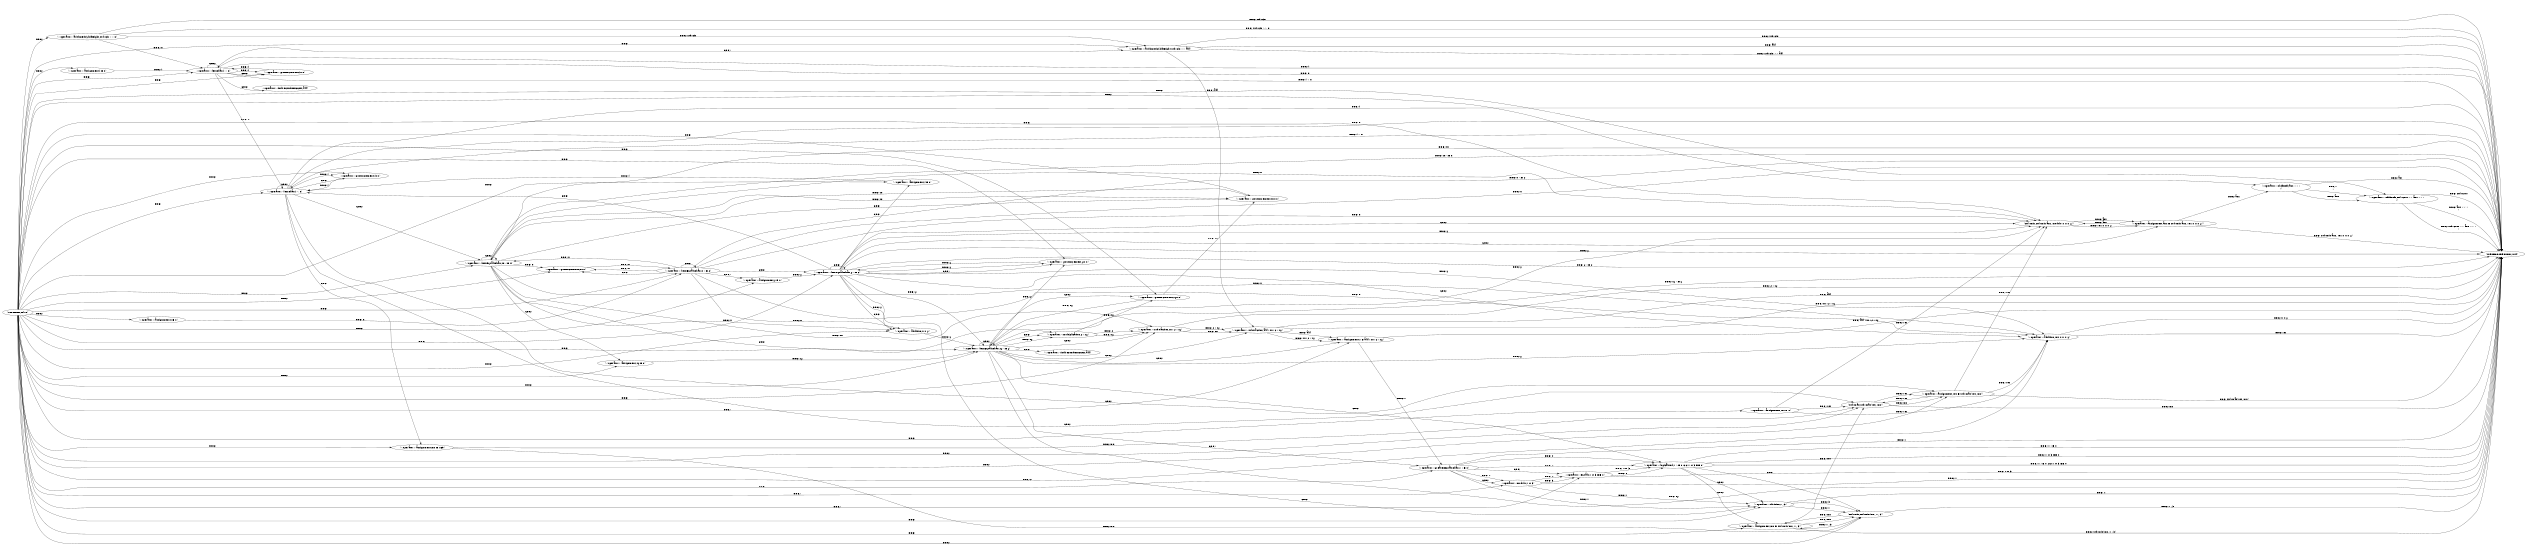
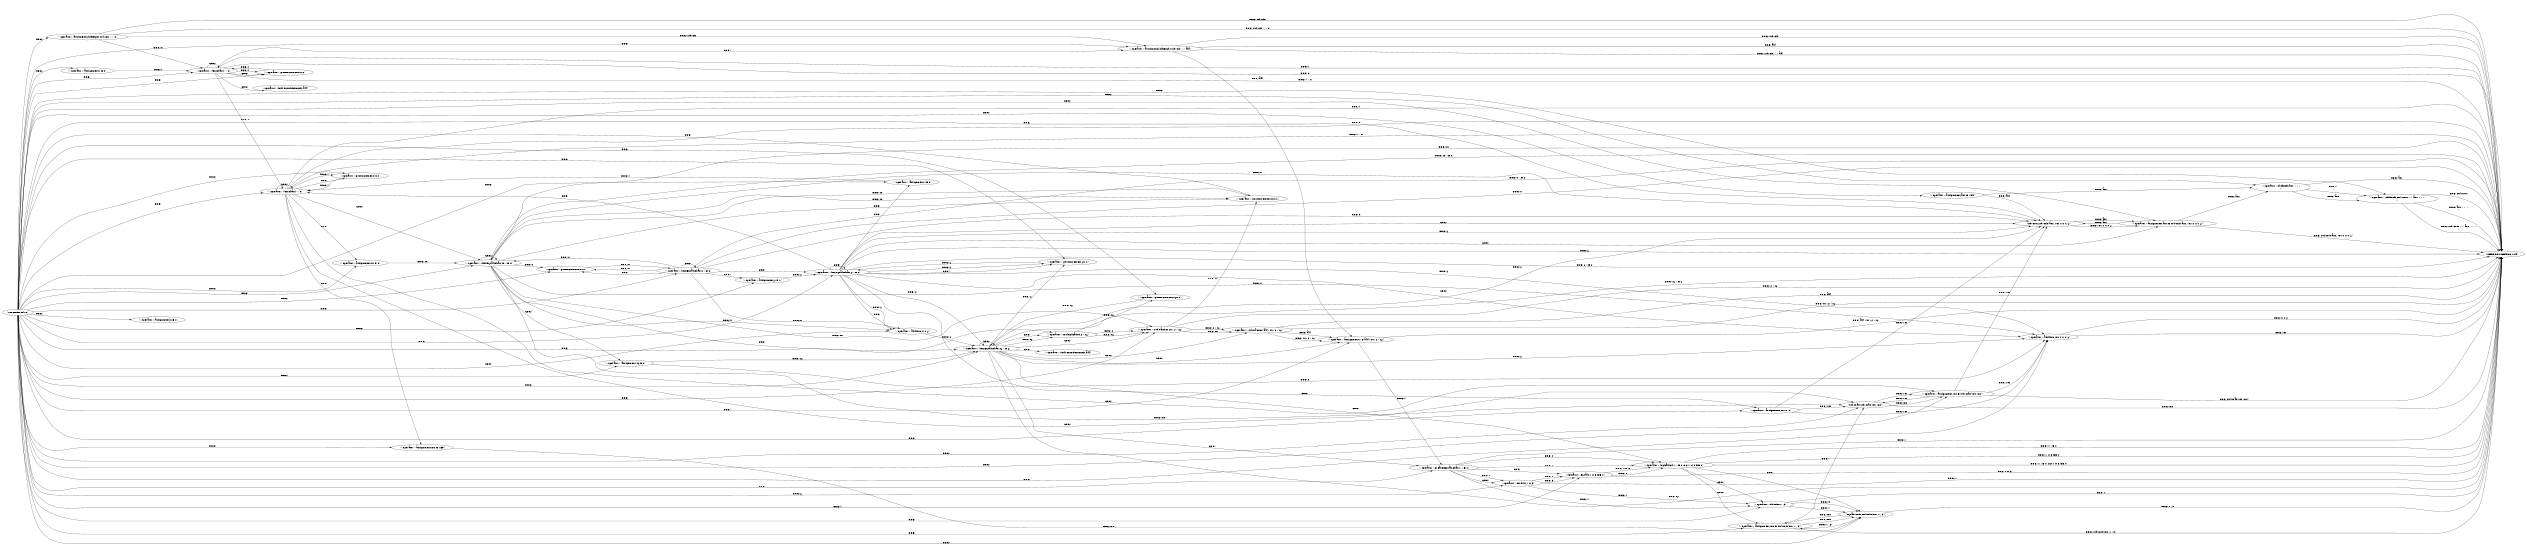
none -> (1002, 102)
(1220, 184) -> (1291, 166)
none -> (1952, 195)
(2049, 224) -> (2049, 224)
(1208, 249) -> (1223, 274)
(2502, 254) -> (2502, 254)
none -> (360, 263)
(529, 265) -> (529, 265)
(1356, 297) -> (1351, 380)
(1051, 299) -> none
(424, 323) -> none
(489, 364) -> (489, 364)
(1153, 444) -> (1132, 419)
(1826, 459) -> (1826, 459)
(1027, 479) -> (1027, 479)
(1219, 493) -> (1276, 394)
(798, 494) -> (798, 494)
(838, 507) -> (838, 507)
(1866, 514) -> (1866, 514)
